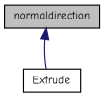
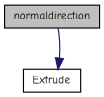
(44, 54) -> (60, 43)
